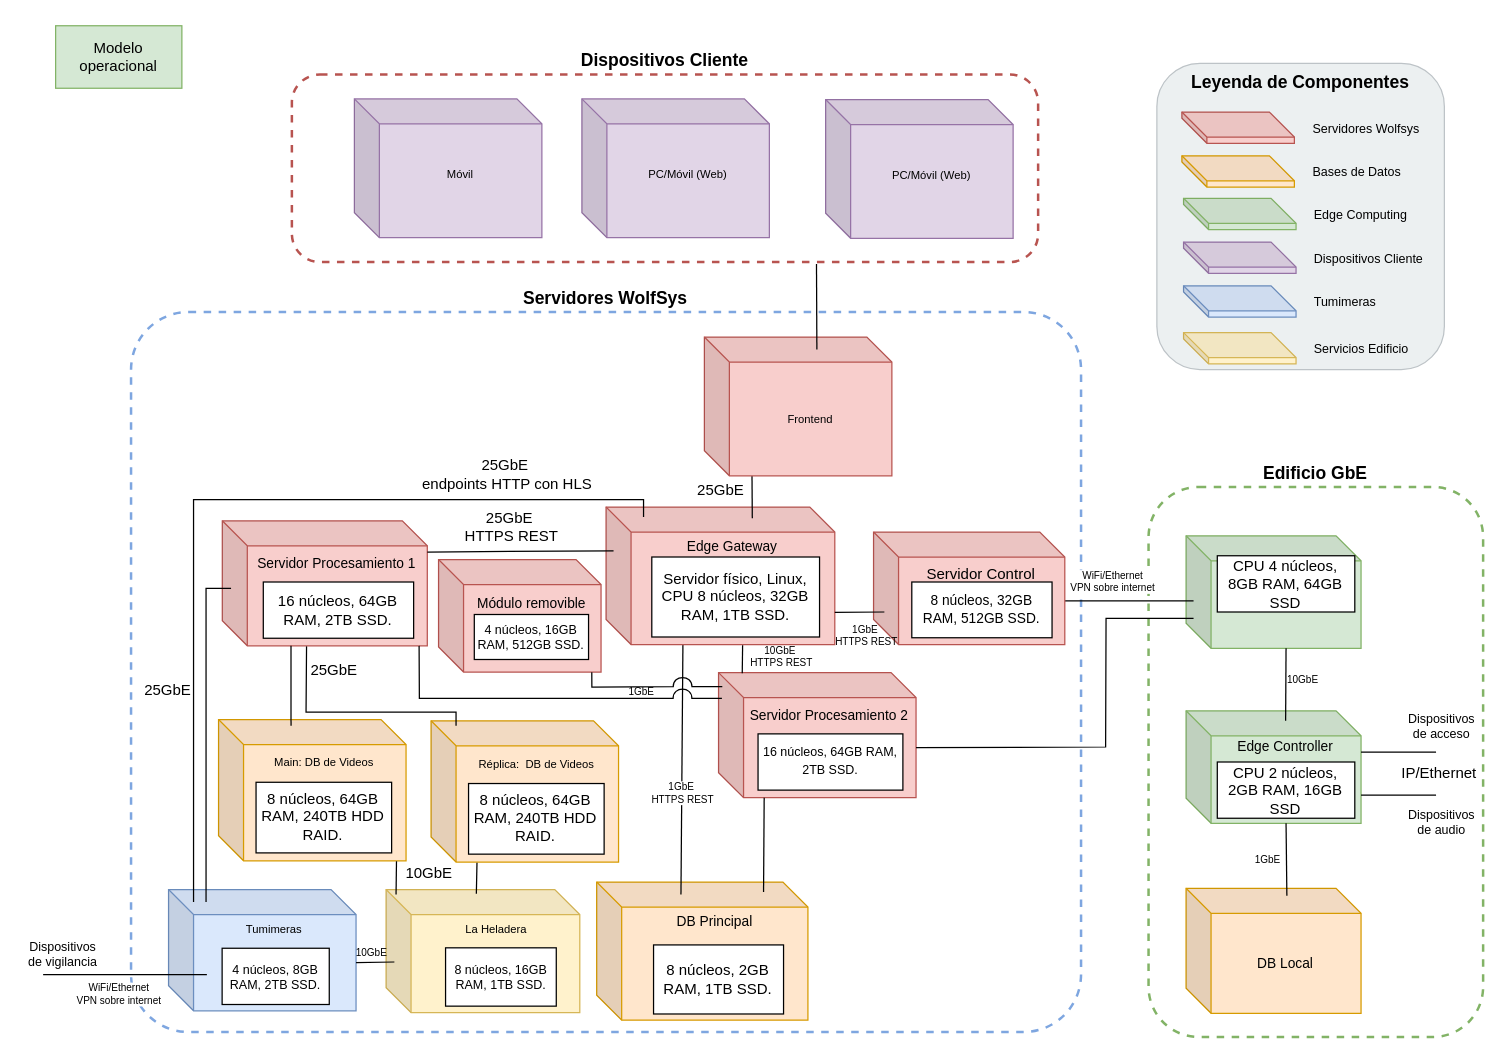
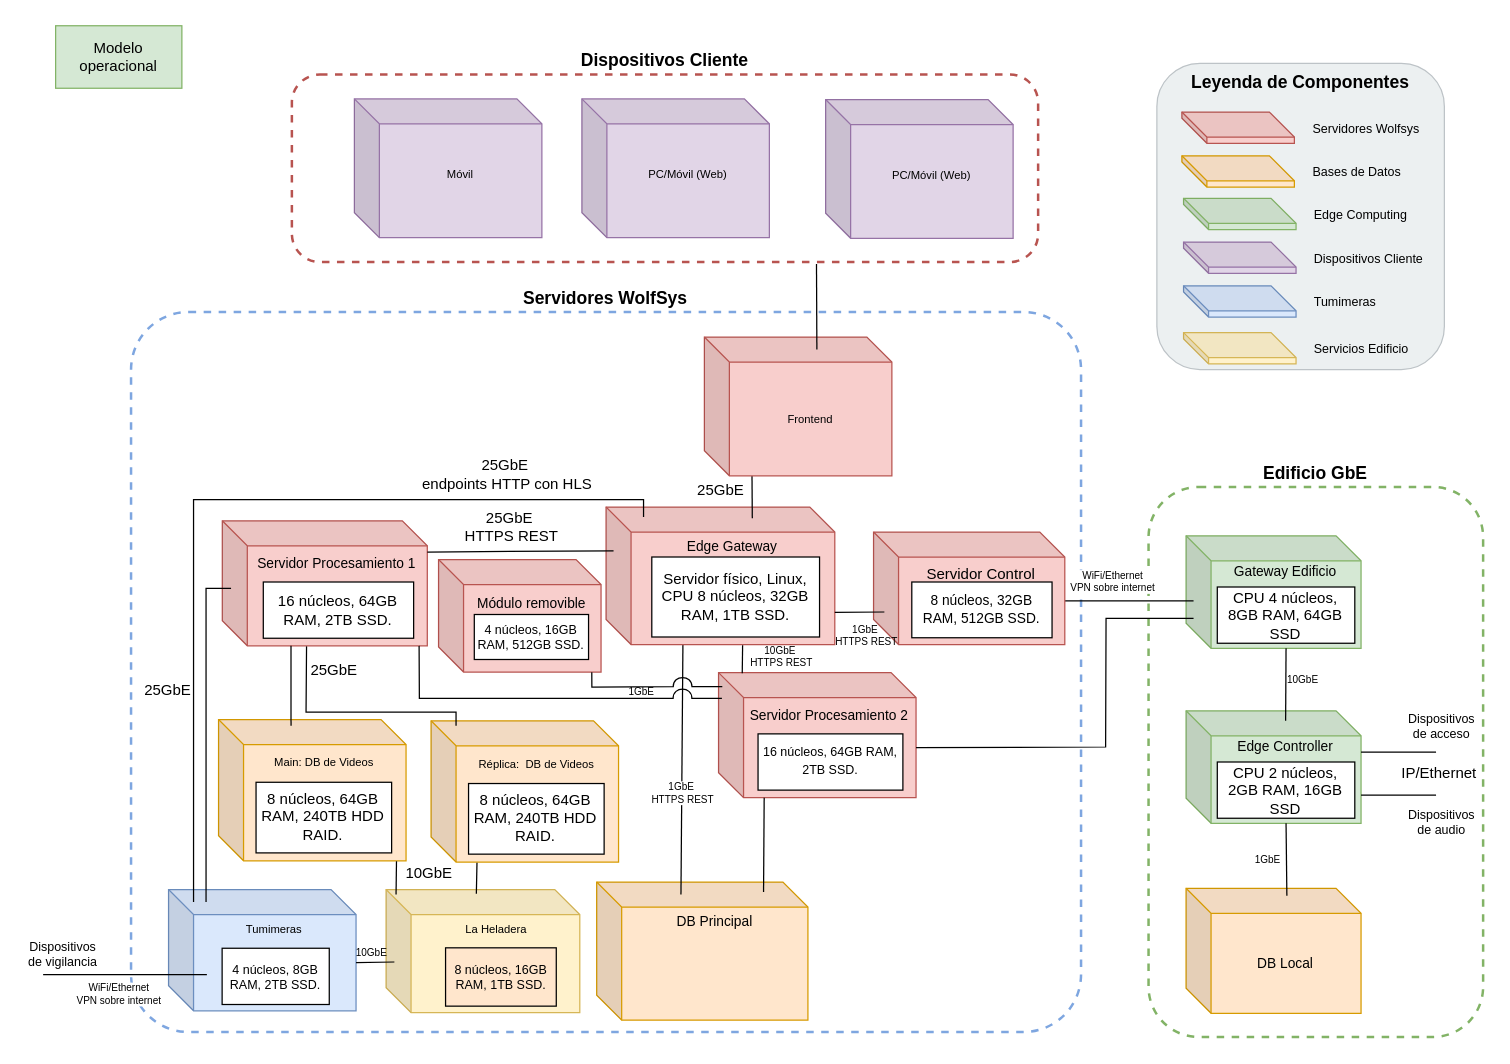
(1286, 584) -> (1286, 615)
(501, 977) -> (501, 977)
(719, 979) -> none
